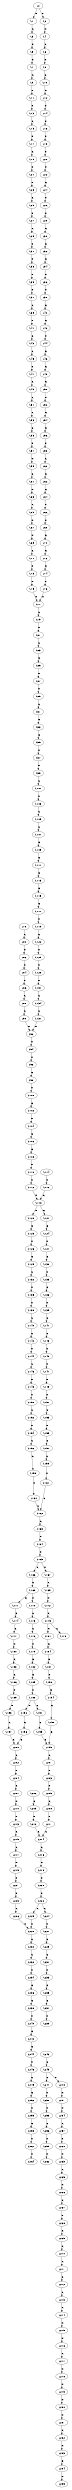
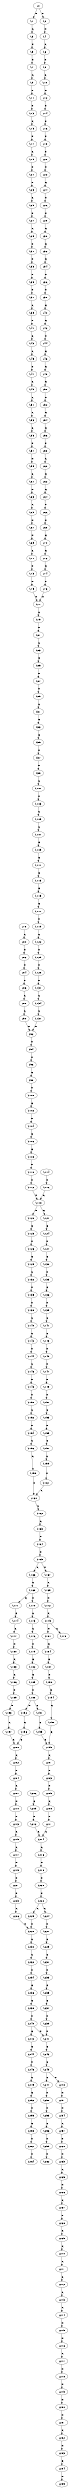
(43, 1497) -> (41, 1490)
none -> (46, 2039)
